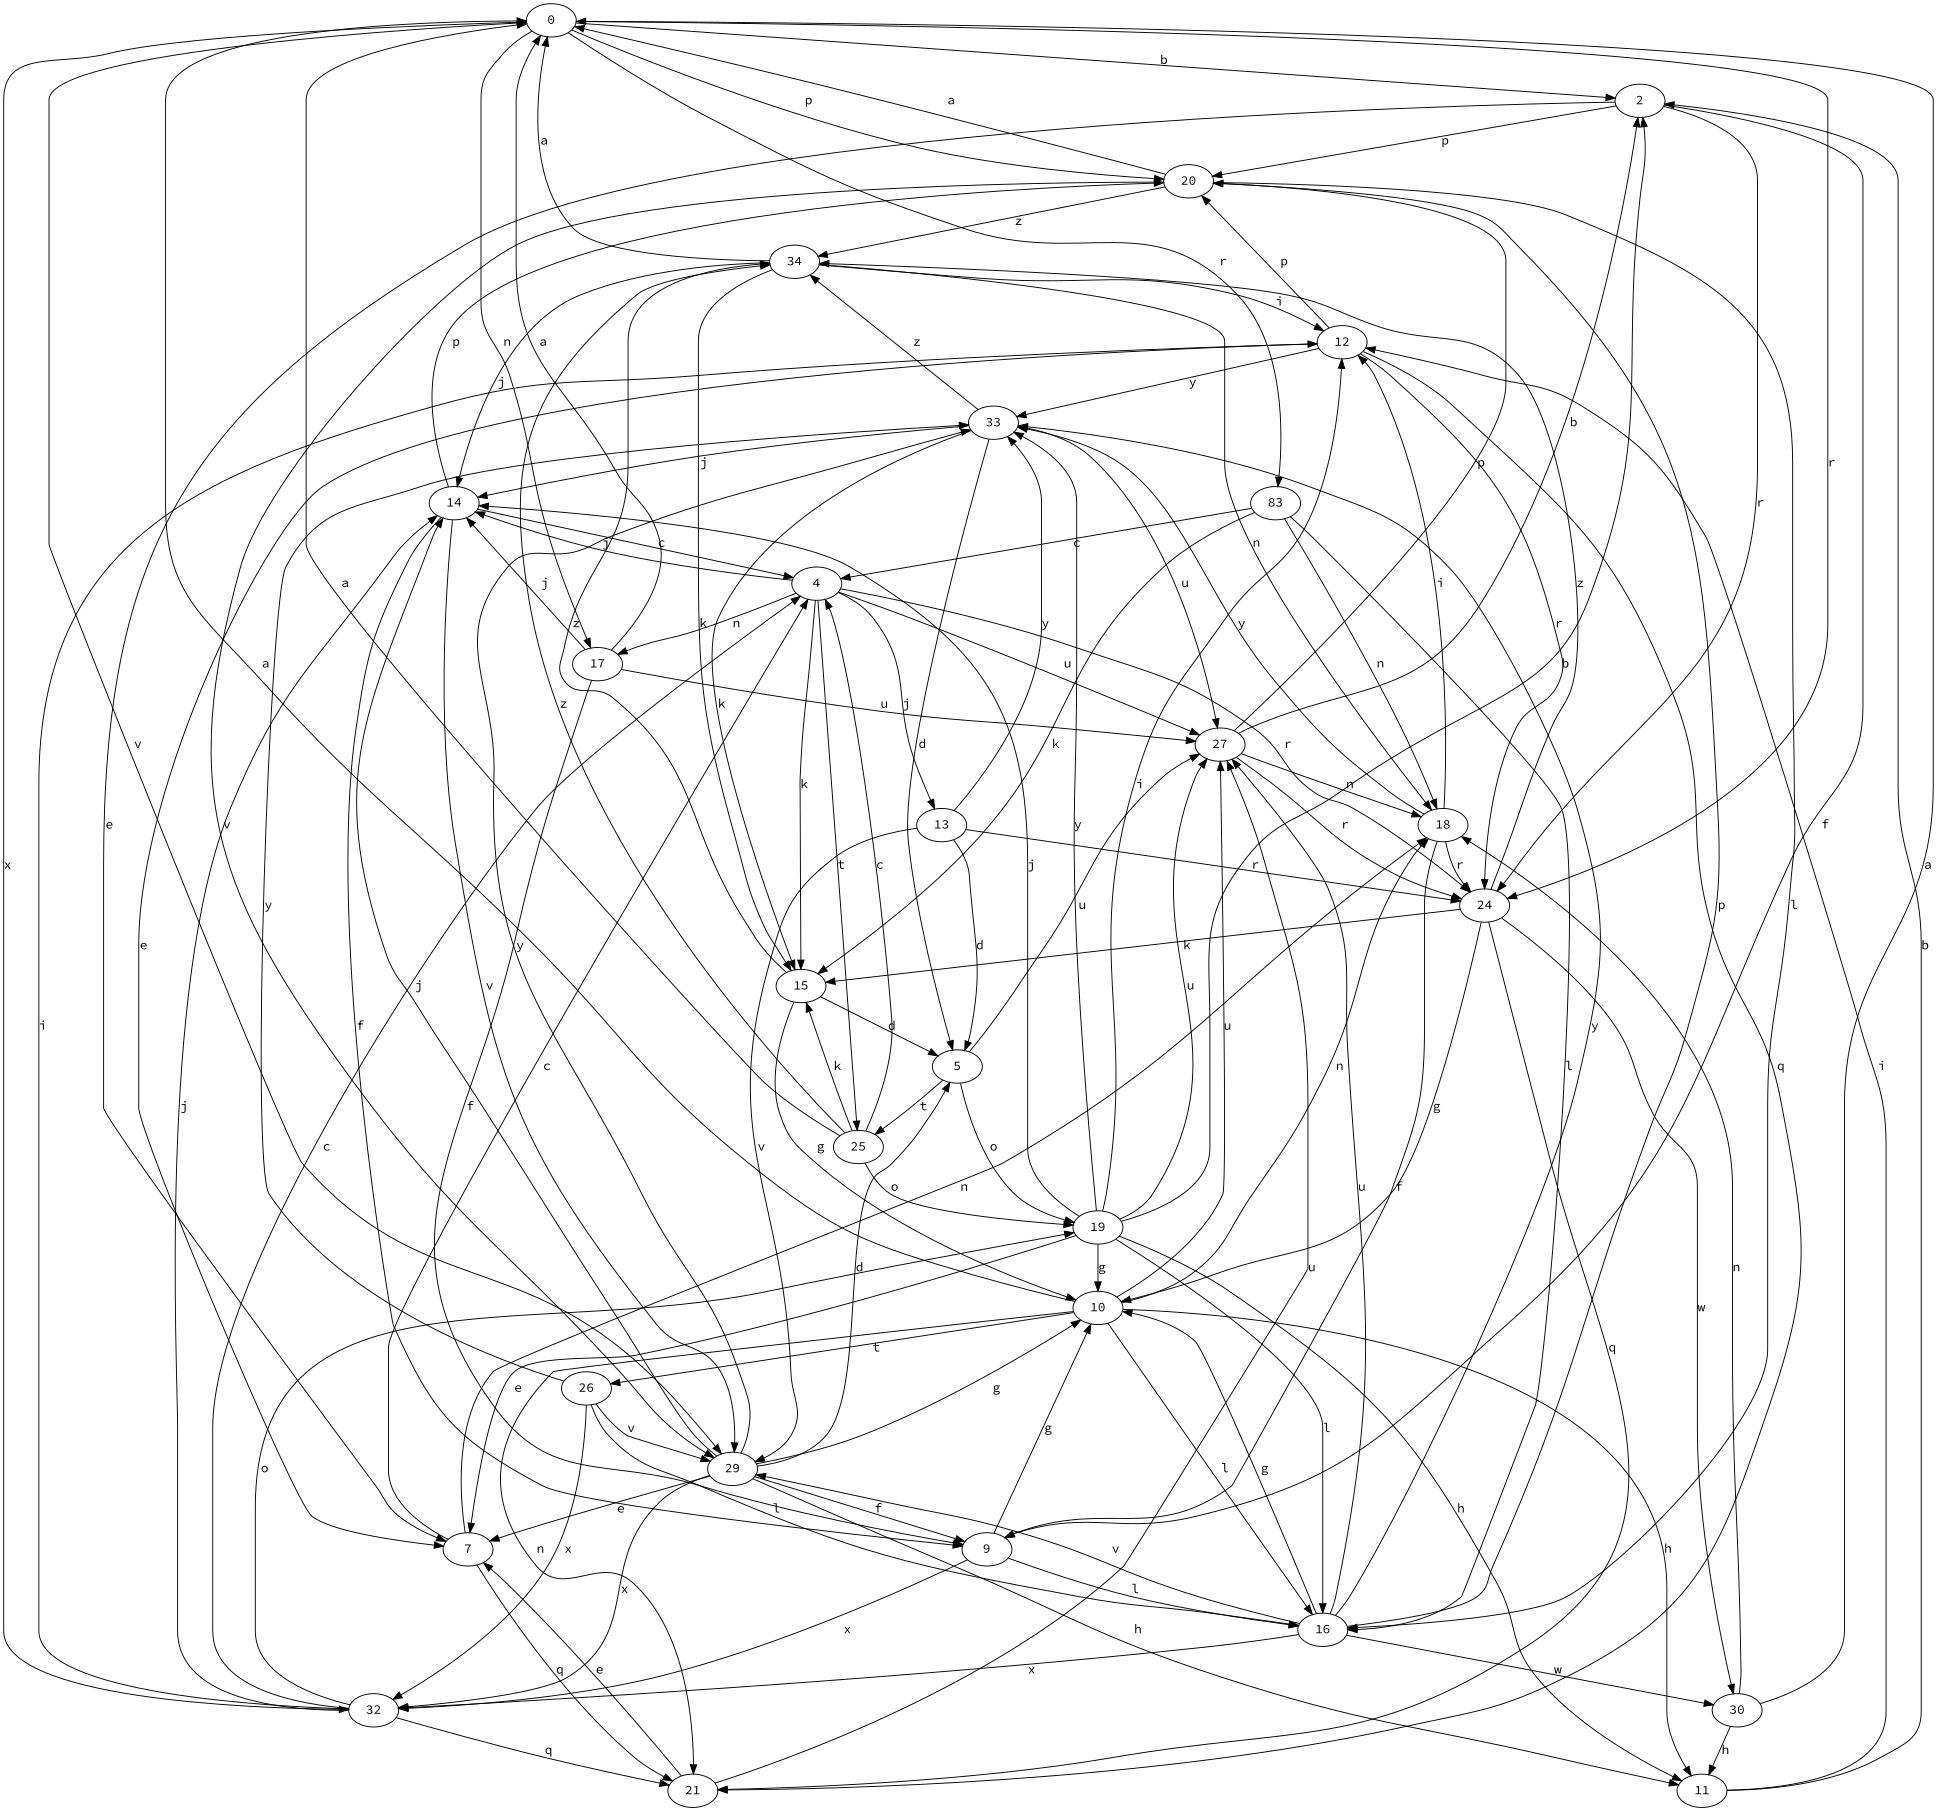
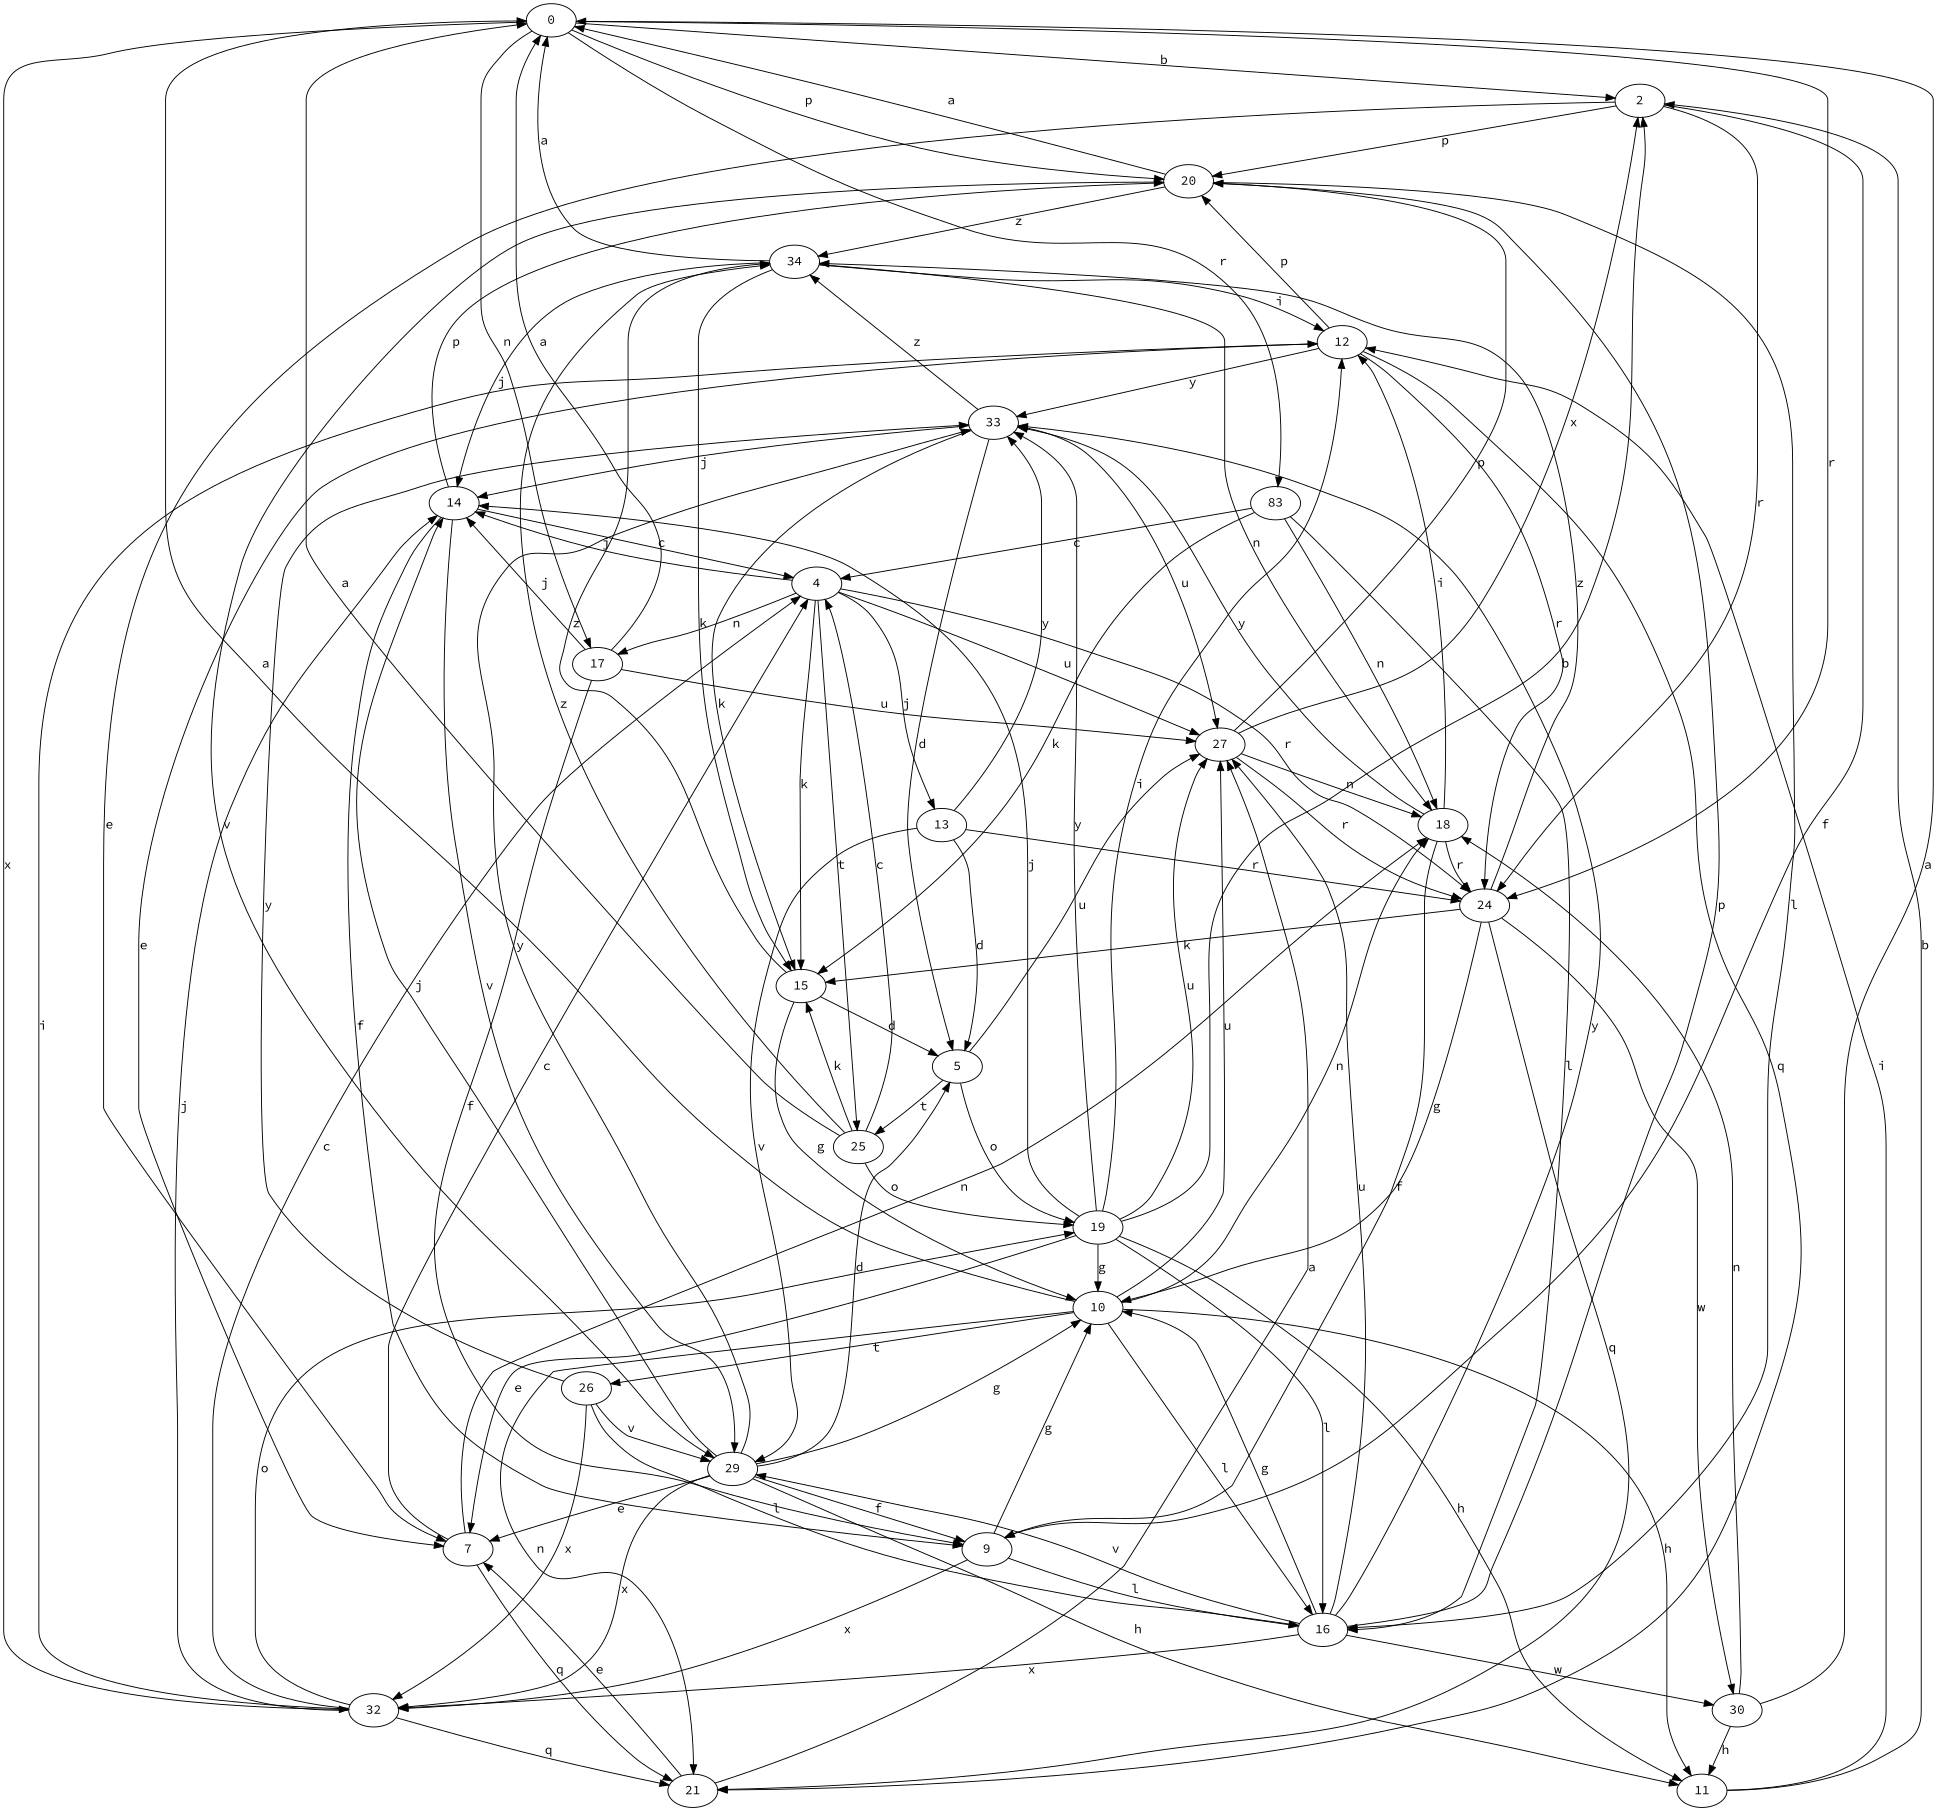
(1574, 423) -> (1574, 423)
(93, 658) -> none
(1312, 1268) -> (1312, 1268)
